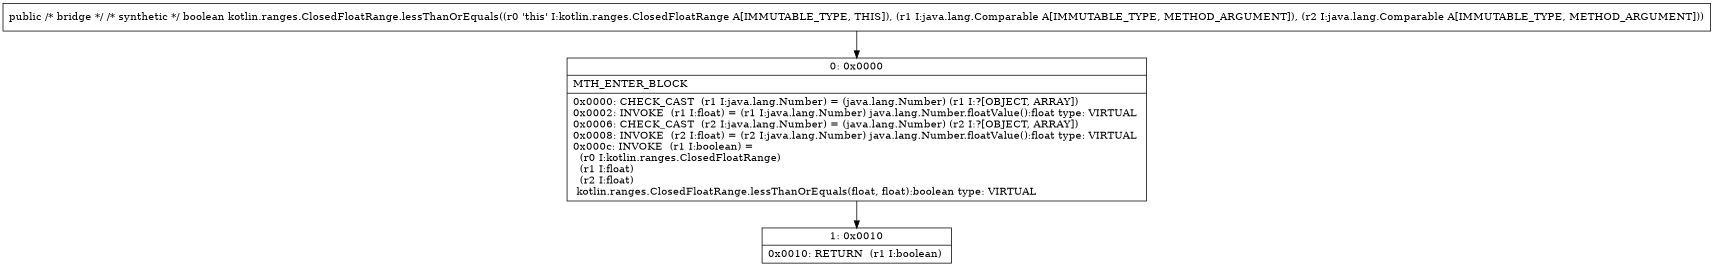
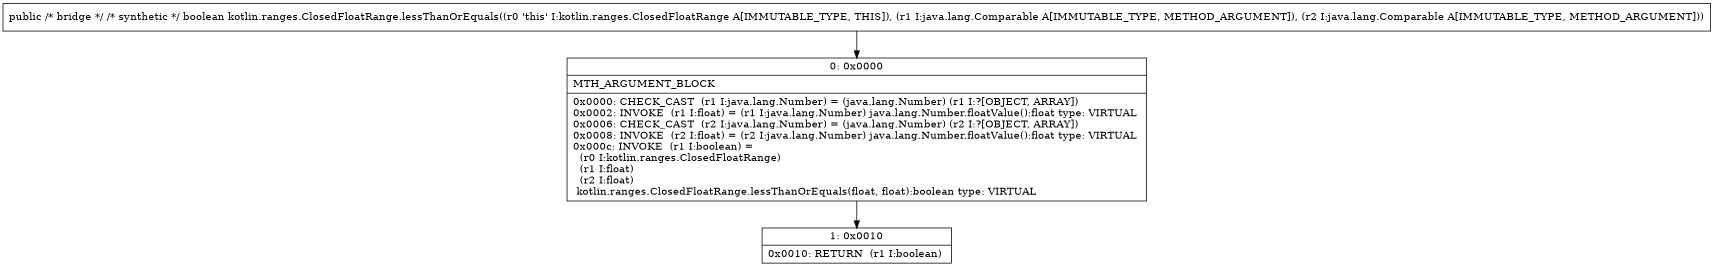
(631, 84) -> (644, 84)
